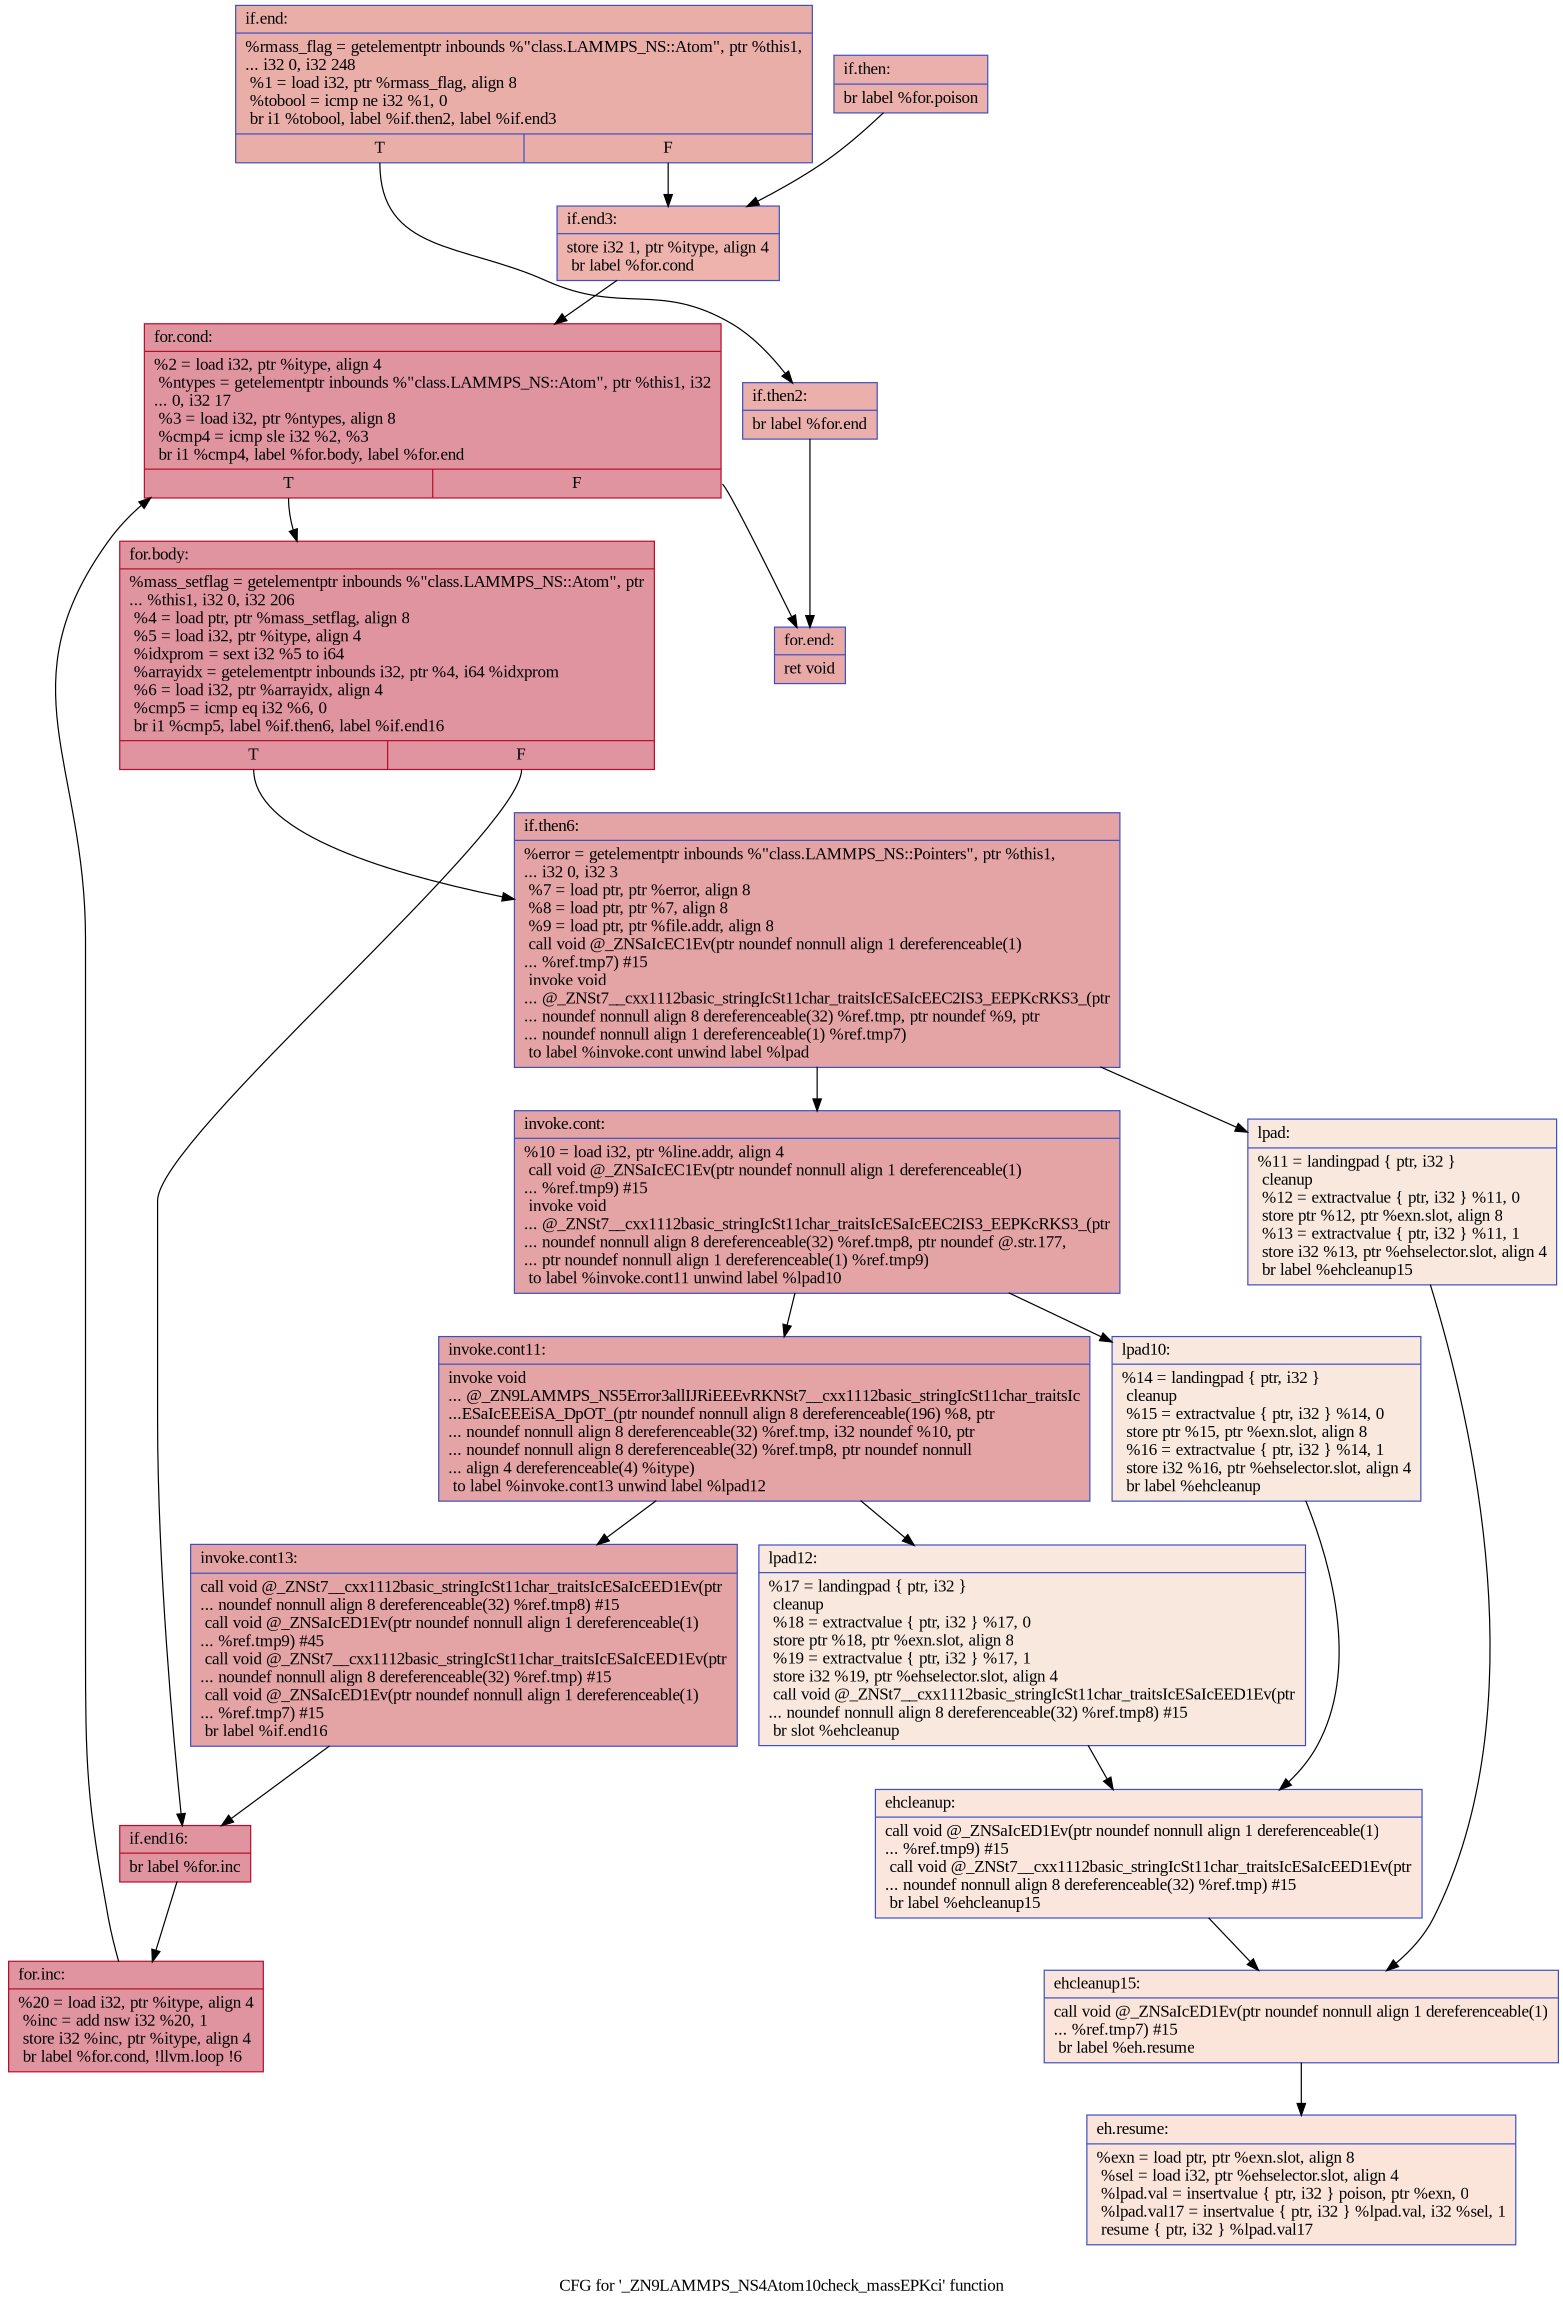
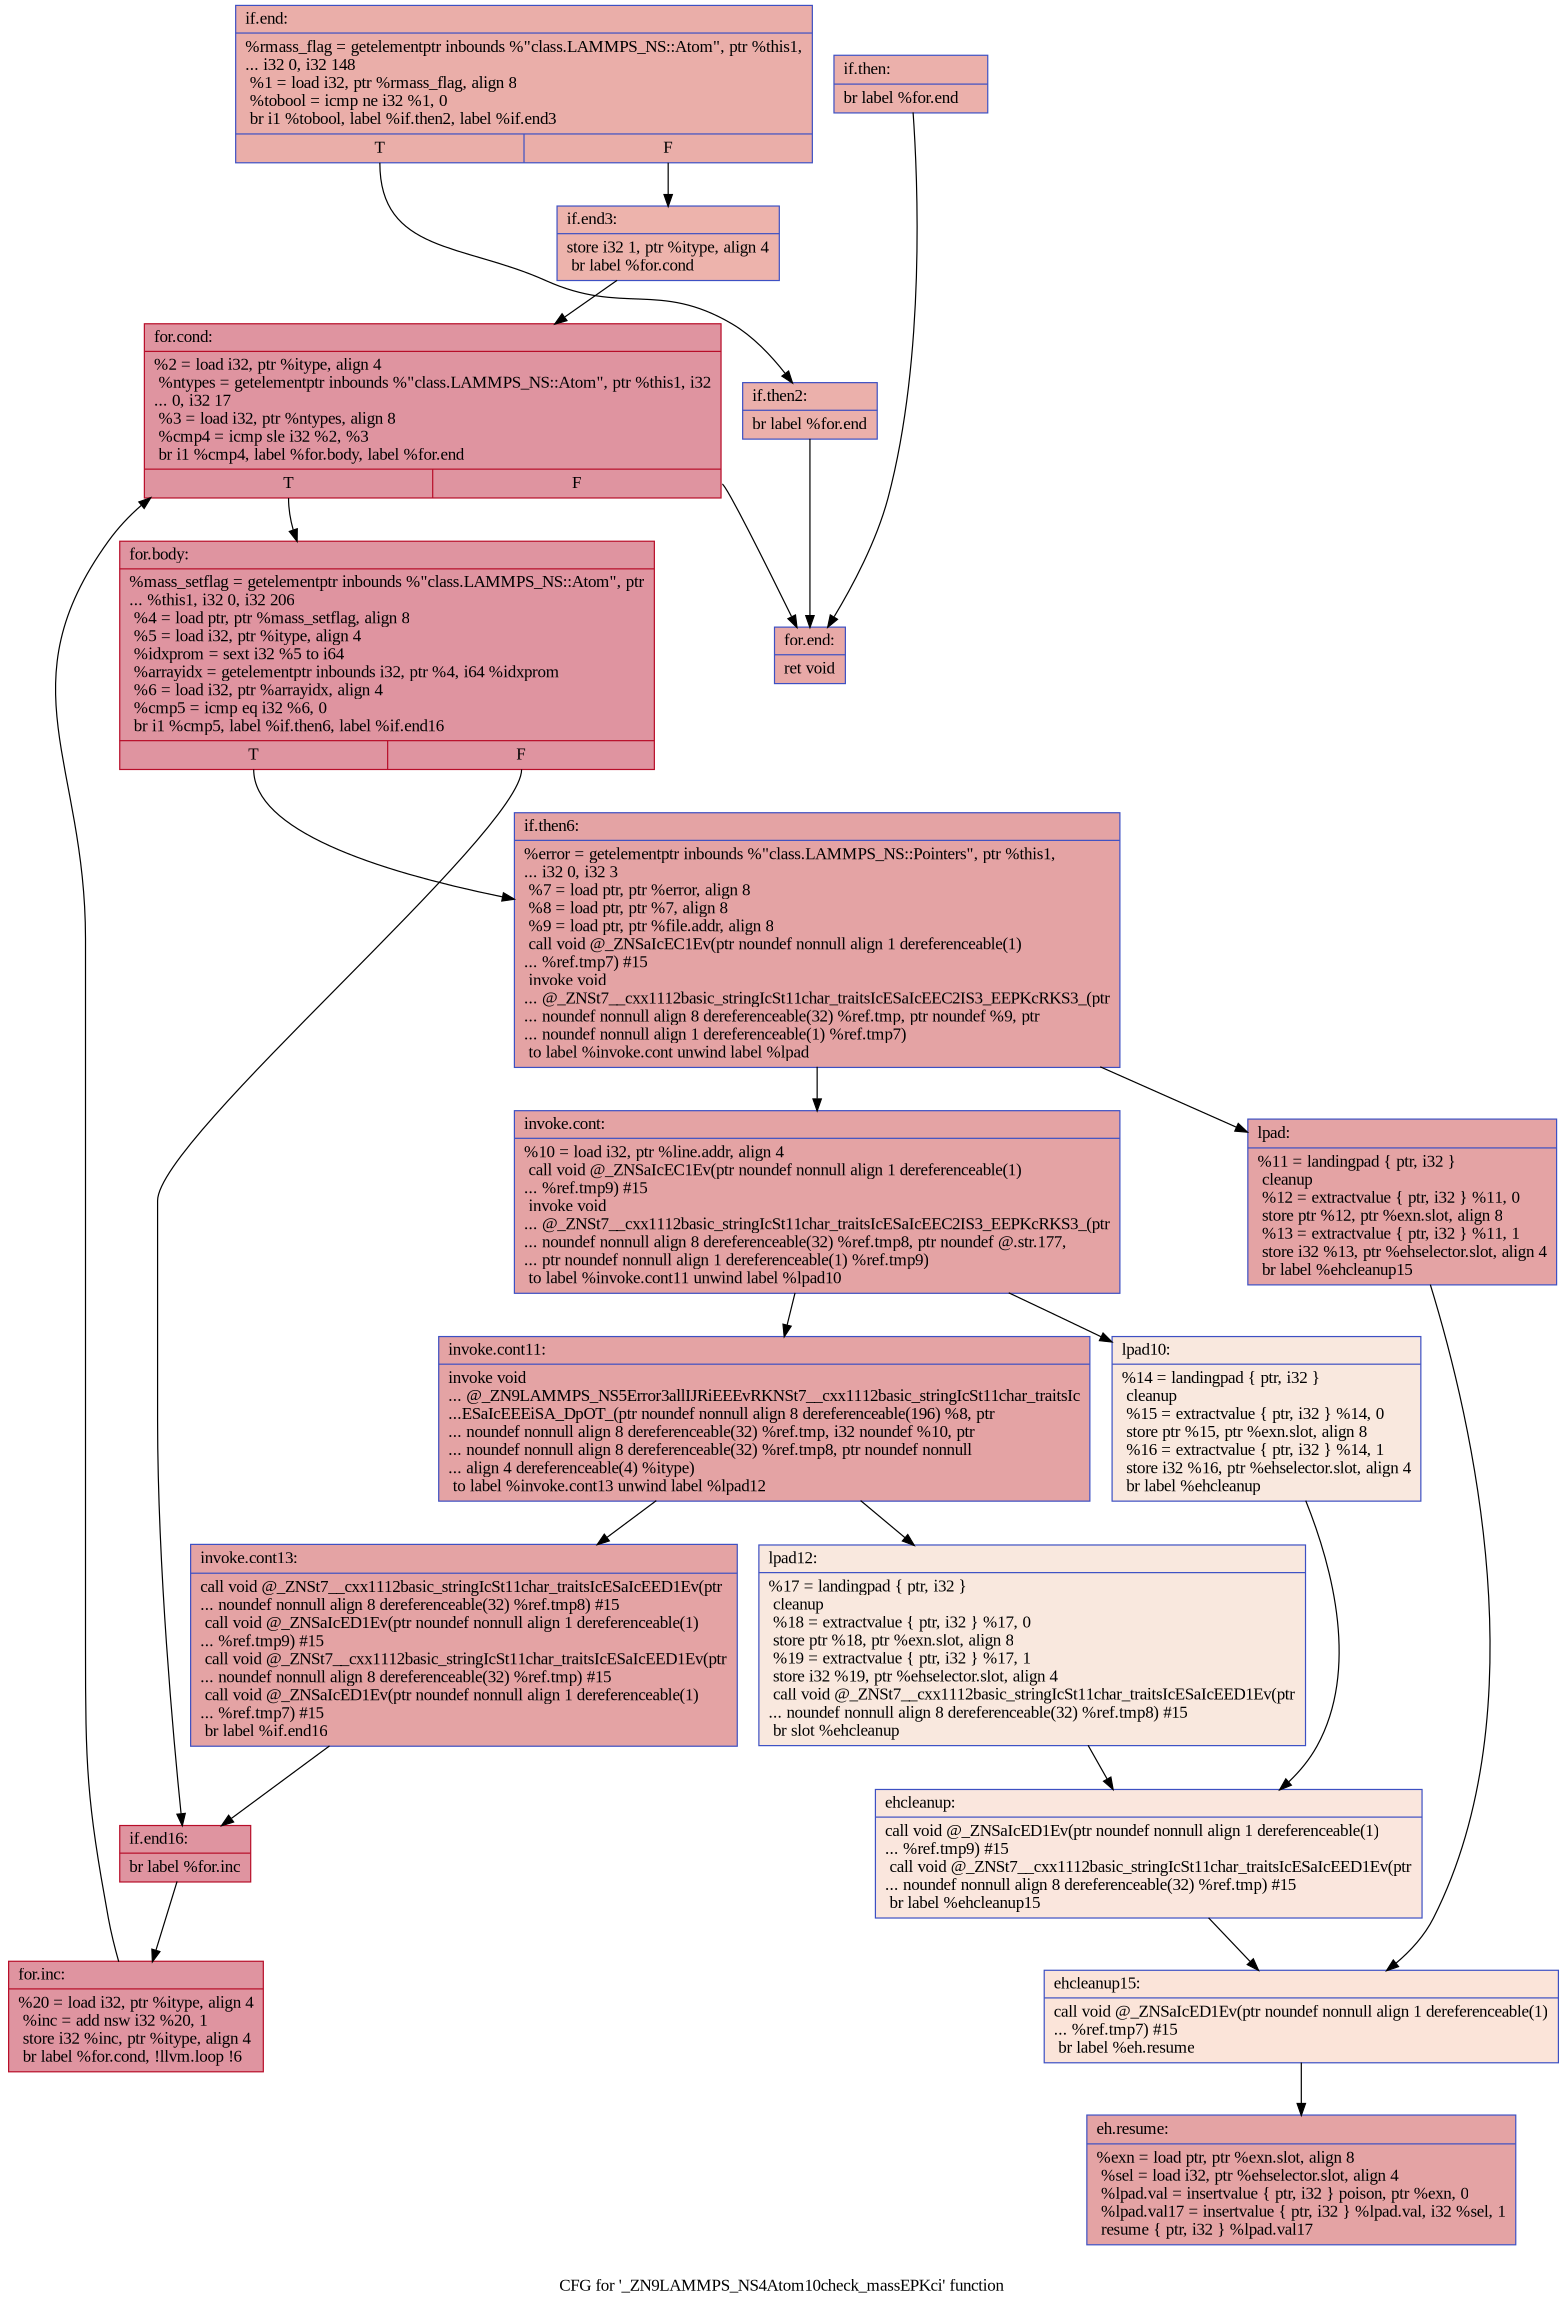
(301, 65) -> (301, 65)
(911, 98) -> (901, 98)
(824, 162) -> (910, 371)
(1402, 1202) -> (1402, 1202)
(262, 1641) -> (262, 1641)
(1301, 2180) -> (1301, 2180)
